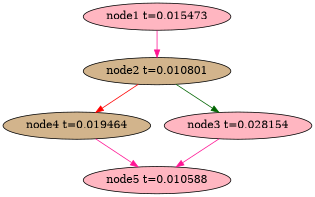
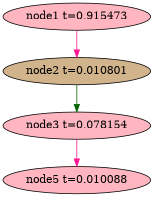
(157, 17) -> (77, 17)
(77, 126) -> none
(238, 126) -> (77, 126)
(157, 180) -> (77, 180)
